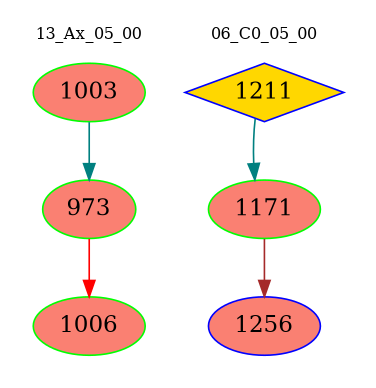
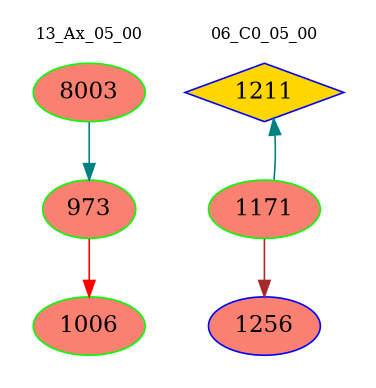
(89, 92) -> (89, 92)
(254, 141) -> (275, 158)
